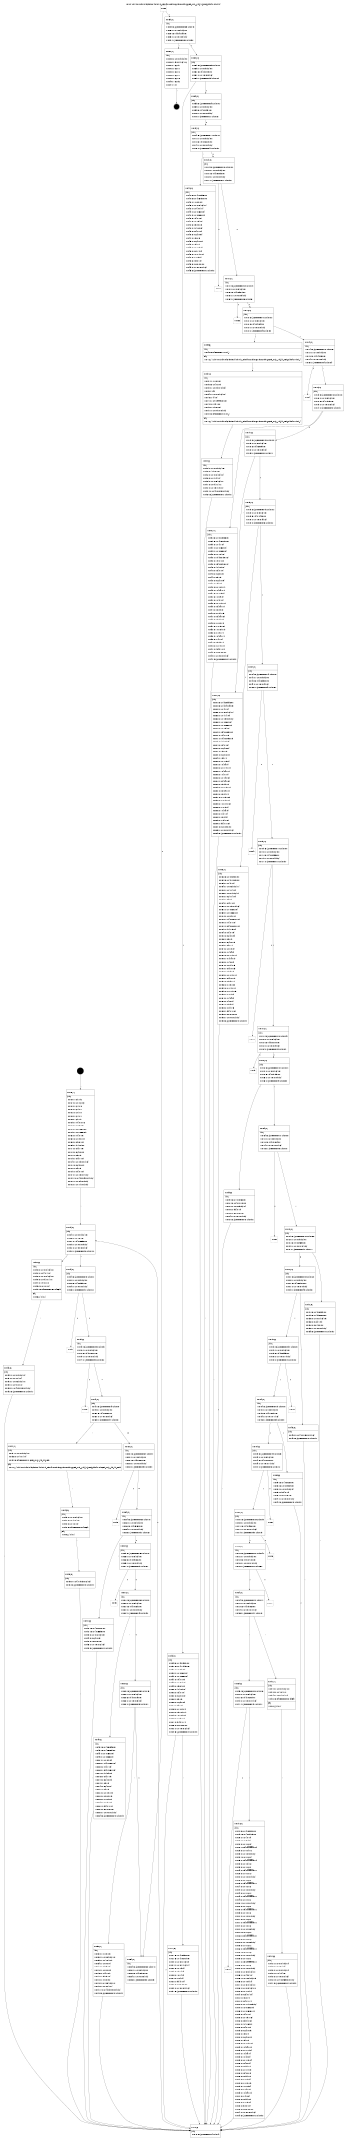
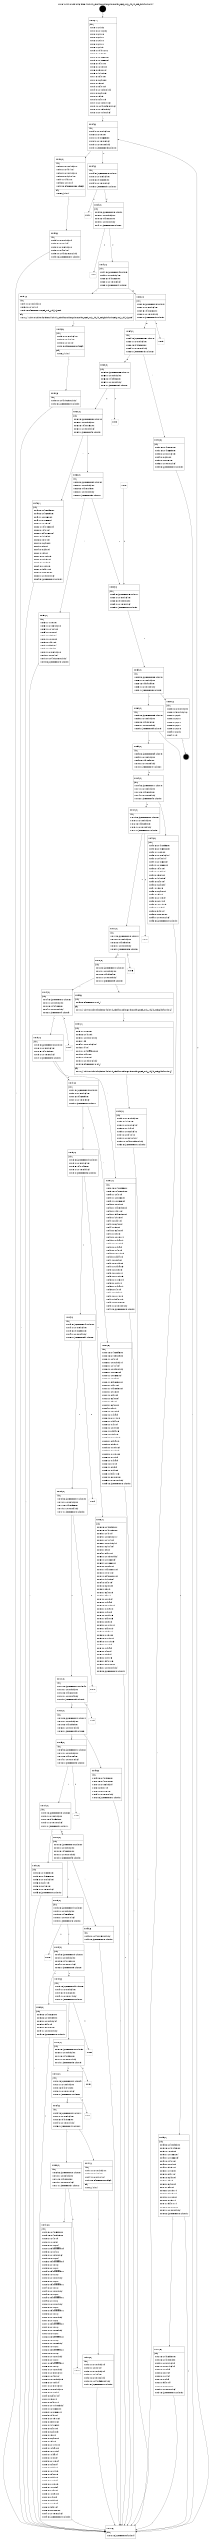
(168, 14) -> (136, 638)
